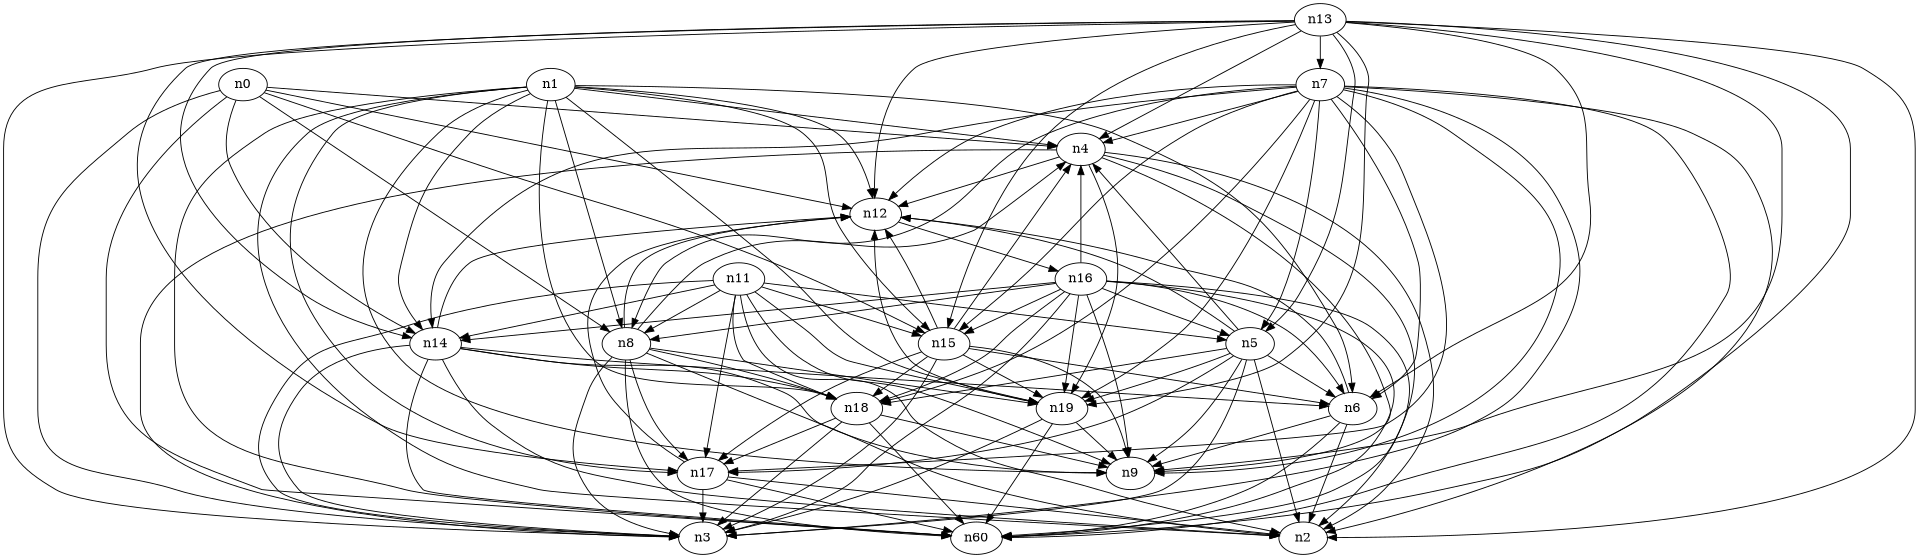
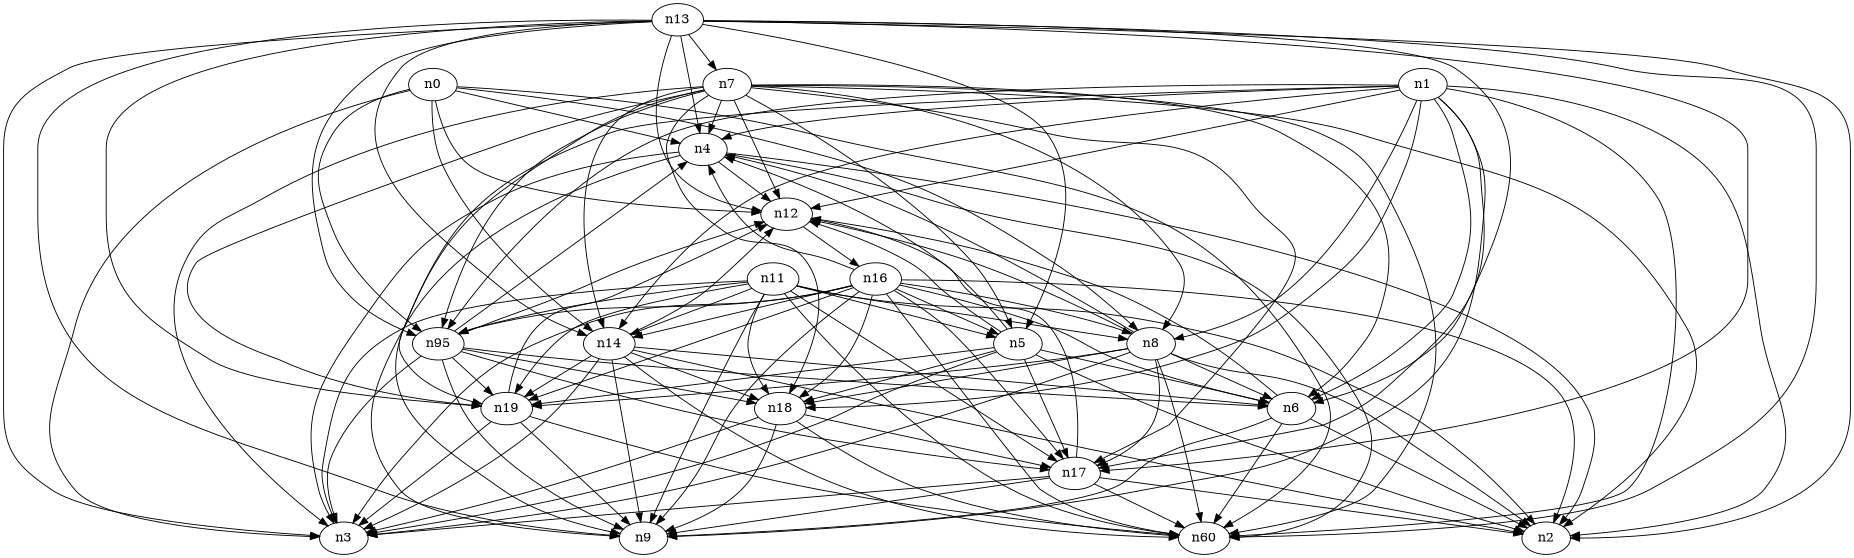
(1118, 271) -> (562, 374)
none -> (962, 343)
(944, 344) -> (438, 344)
none -> (1222, 376)
(1205, 413) -> (863, 505)
none -> (973, 467)
